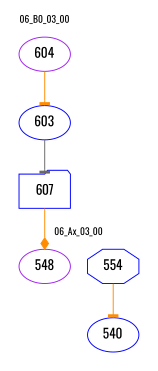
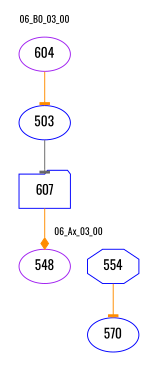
(45, 123) -> (45, 123)
(113, 335) -> (113, 335)
